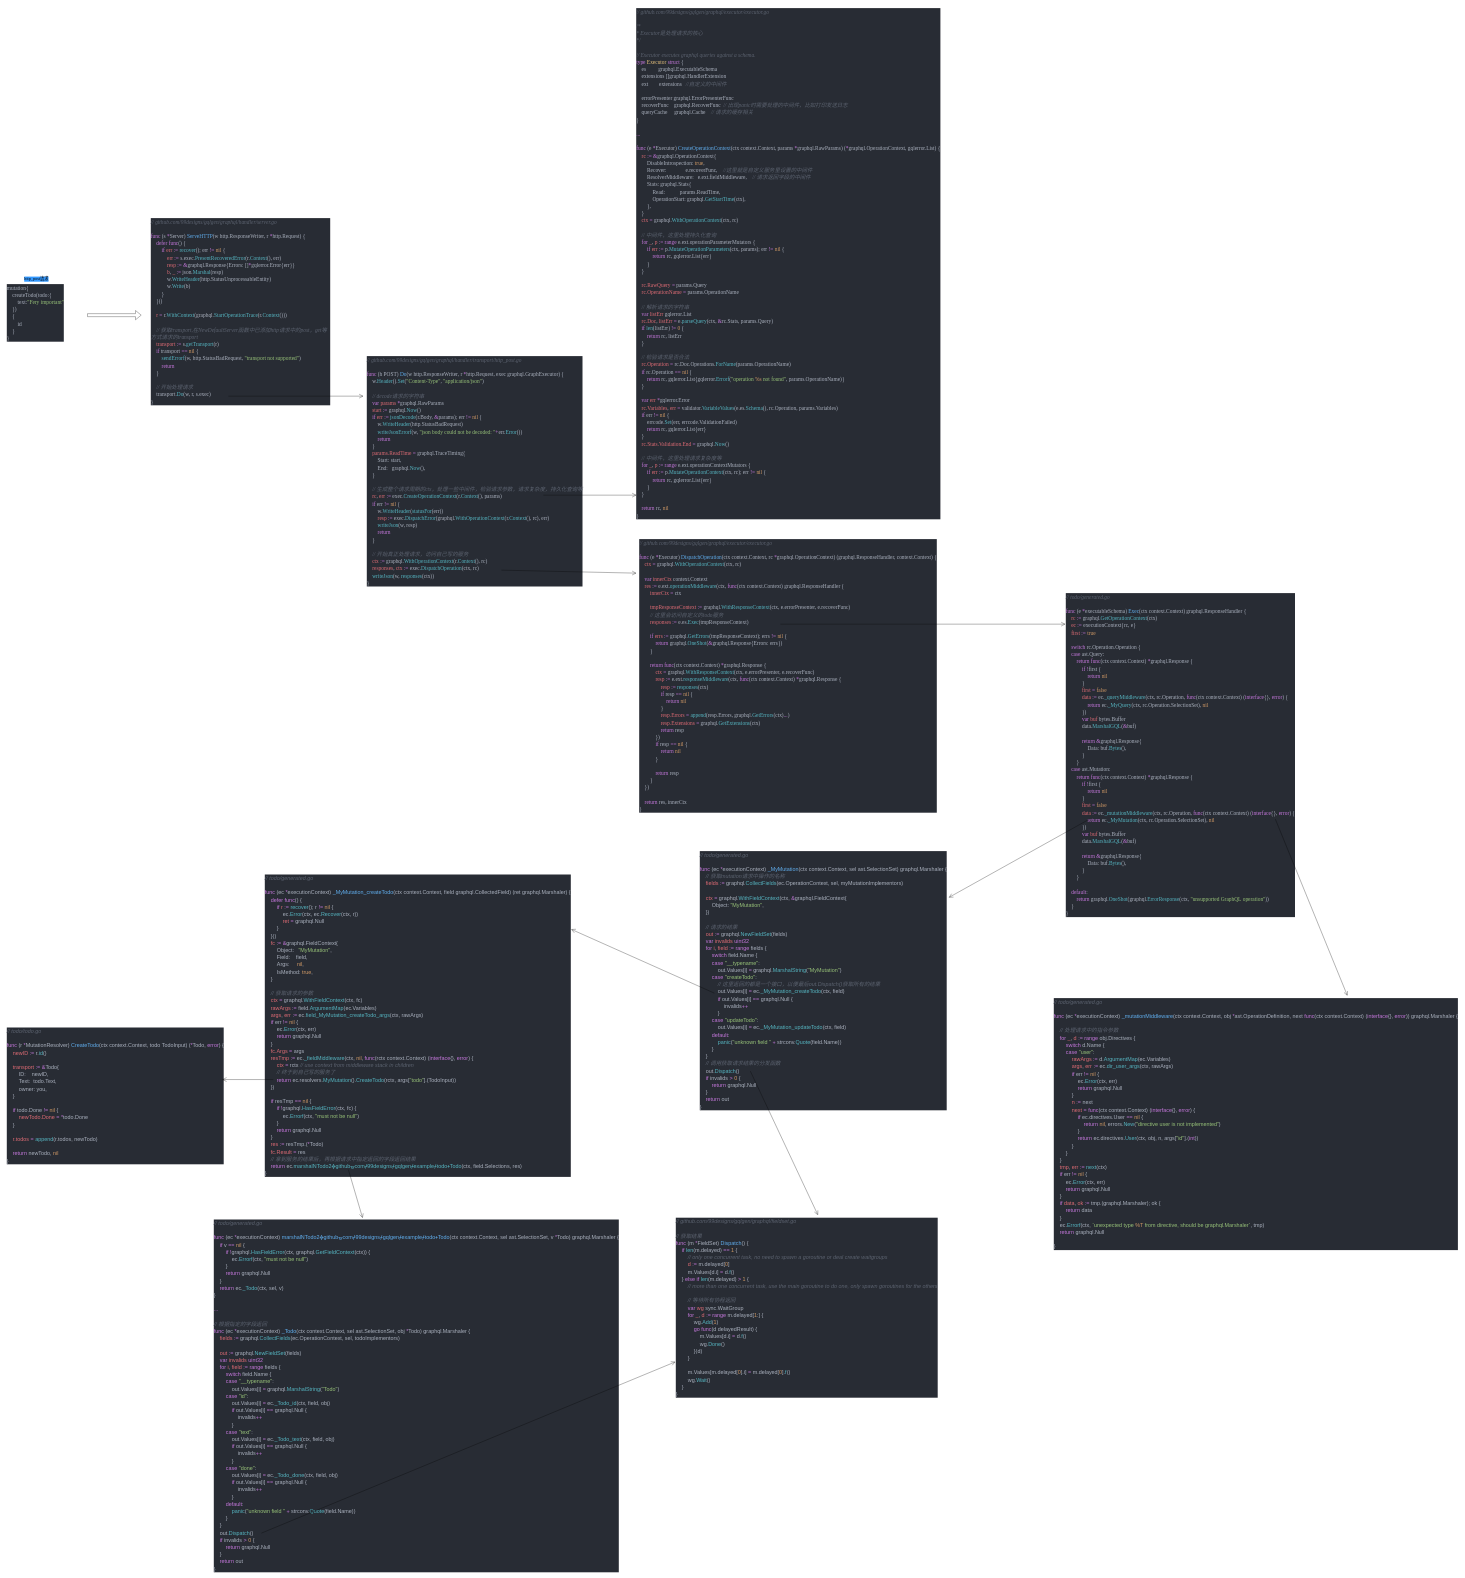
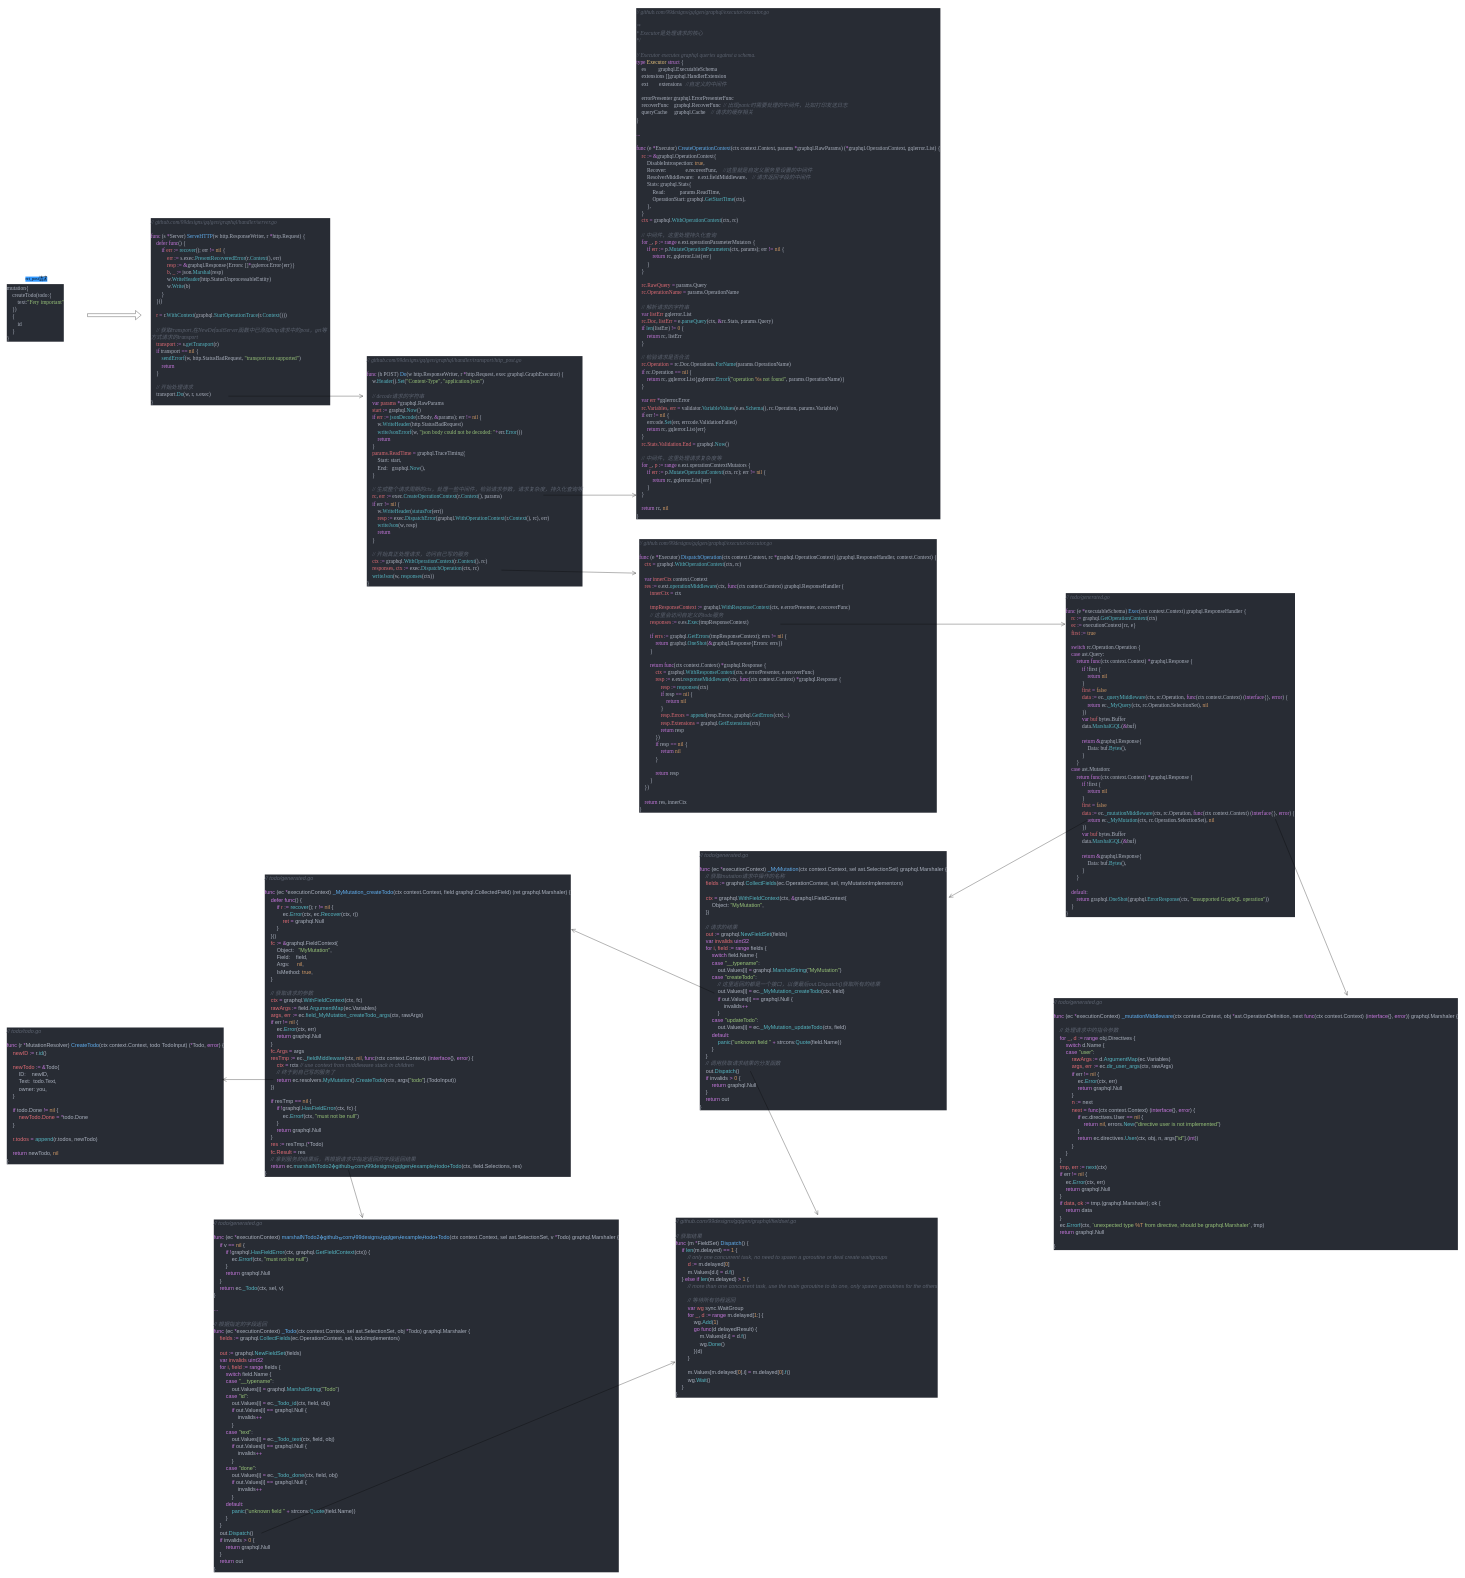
(36, 279) -> (36, 279)
(96, 1058) -> (96, 1058)
